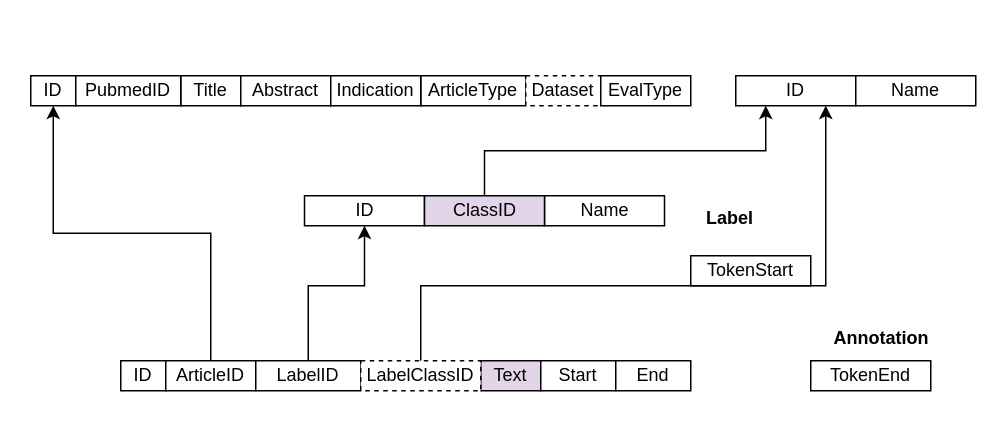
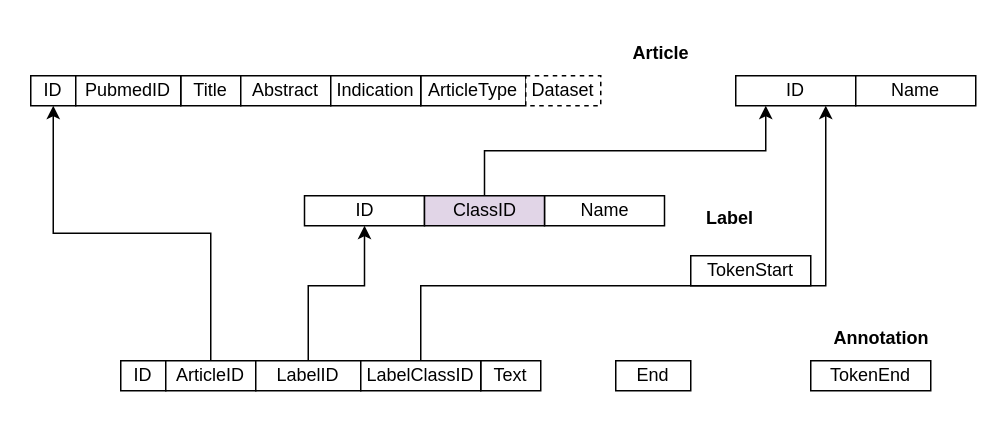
none -> (646, 53)
(646, 91) -> none
(421, 376) -> (421, 376)
(511, 376) -> (511, 376)
(578, 376) -> none
